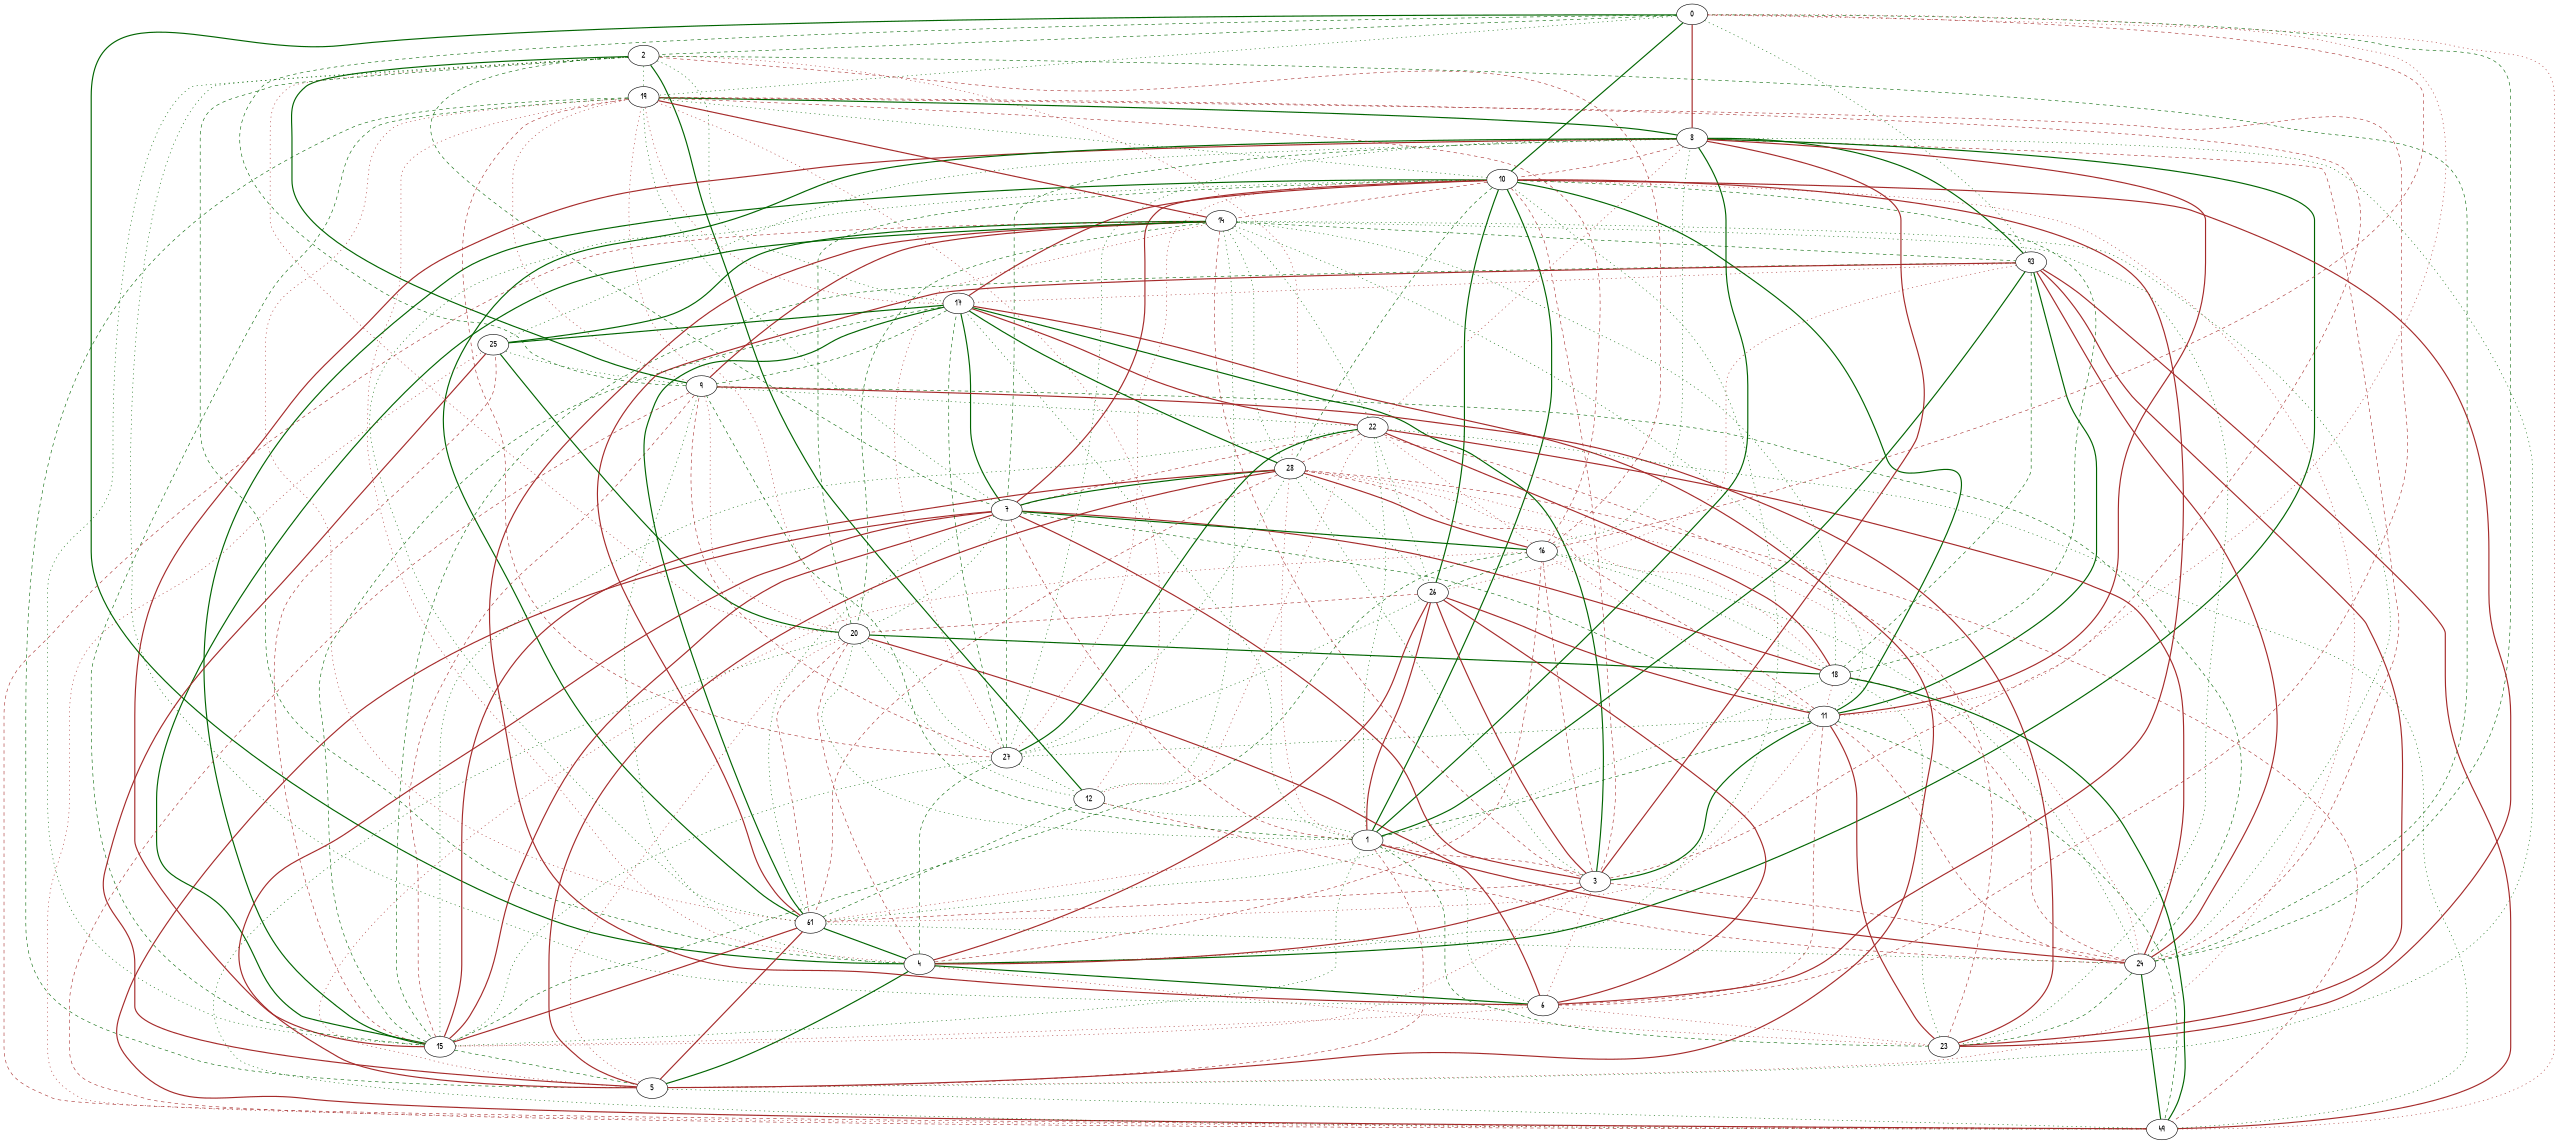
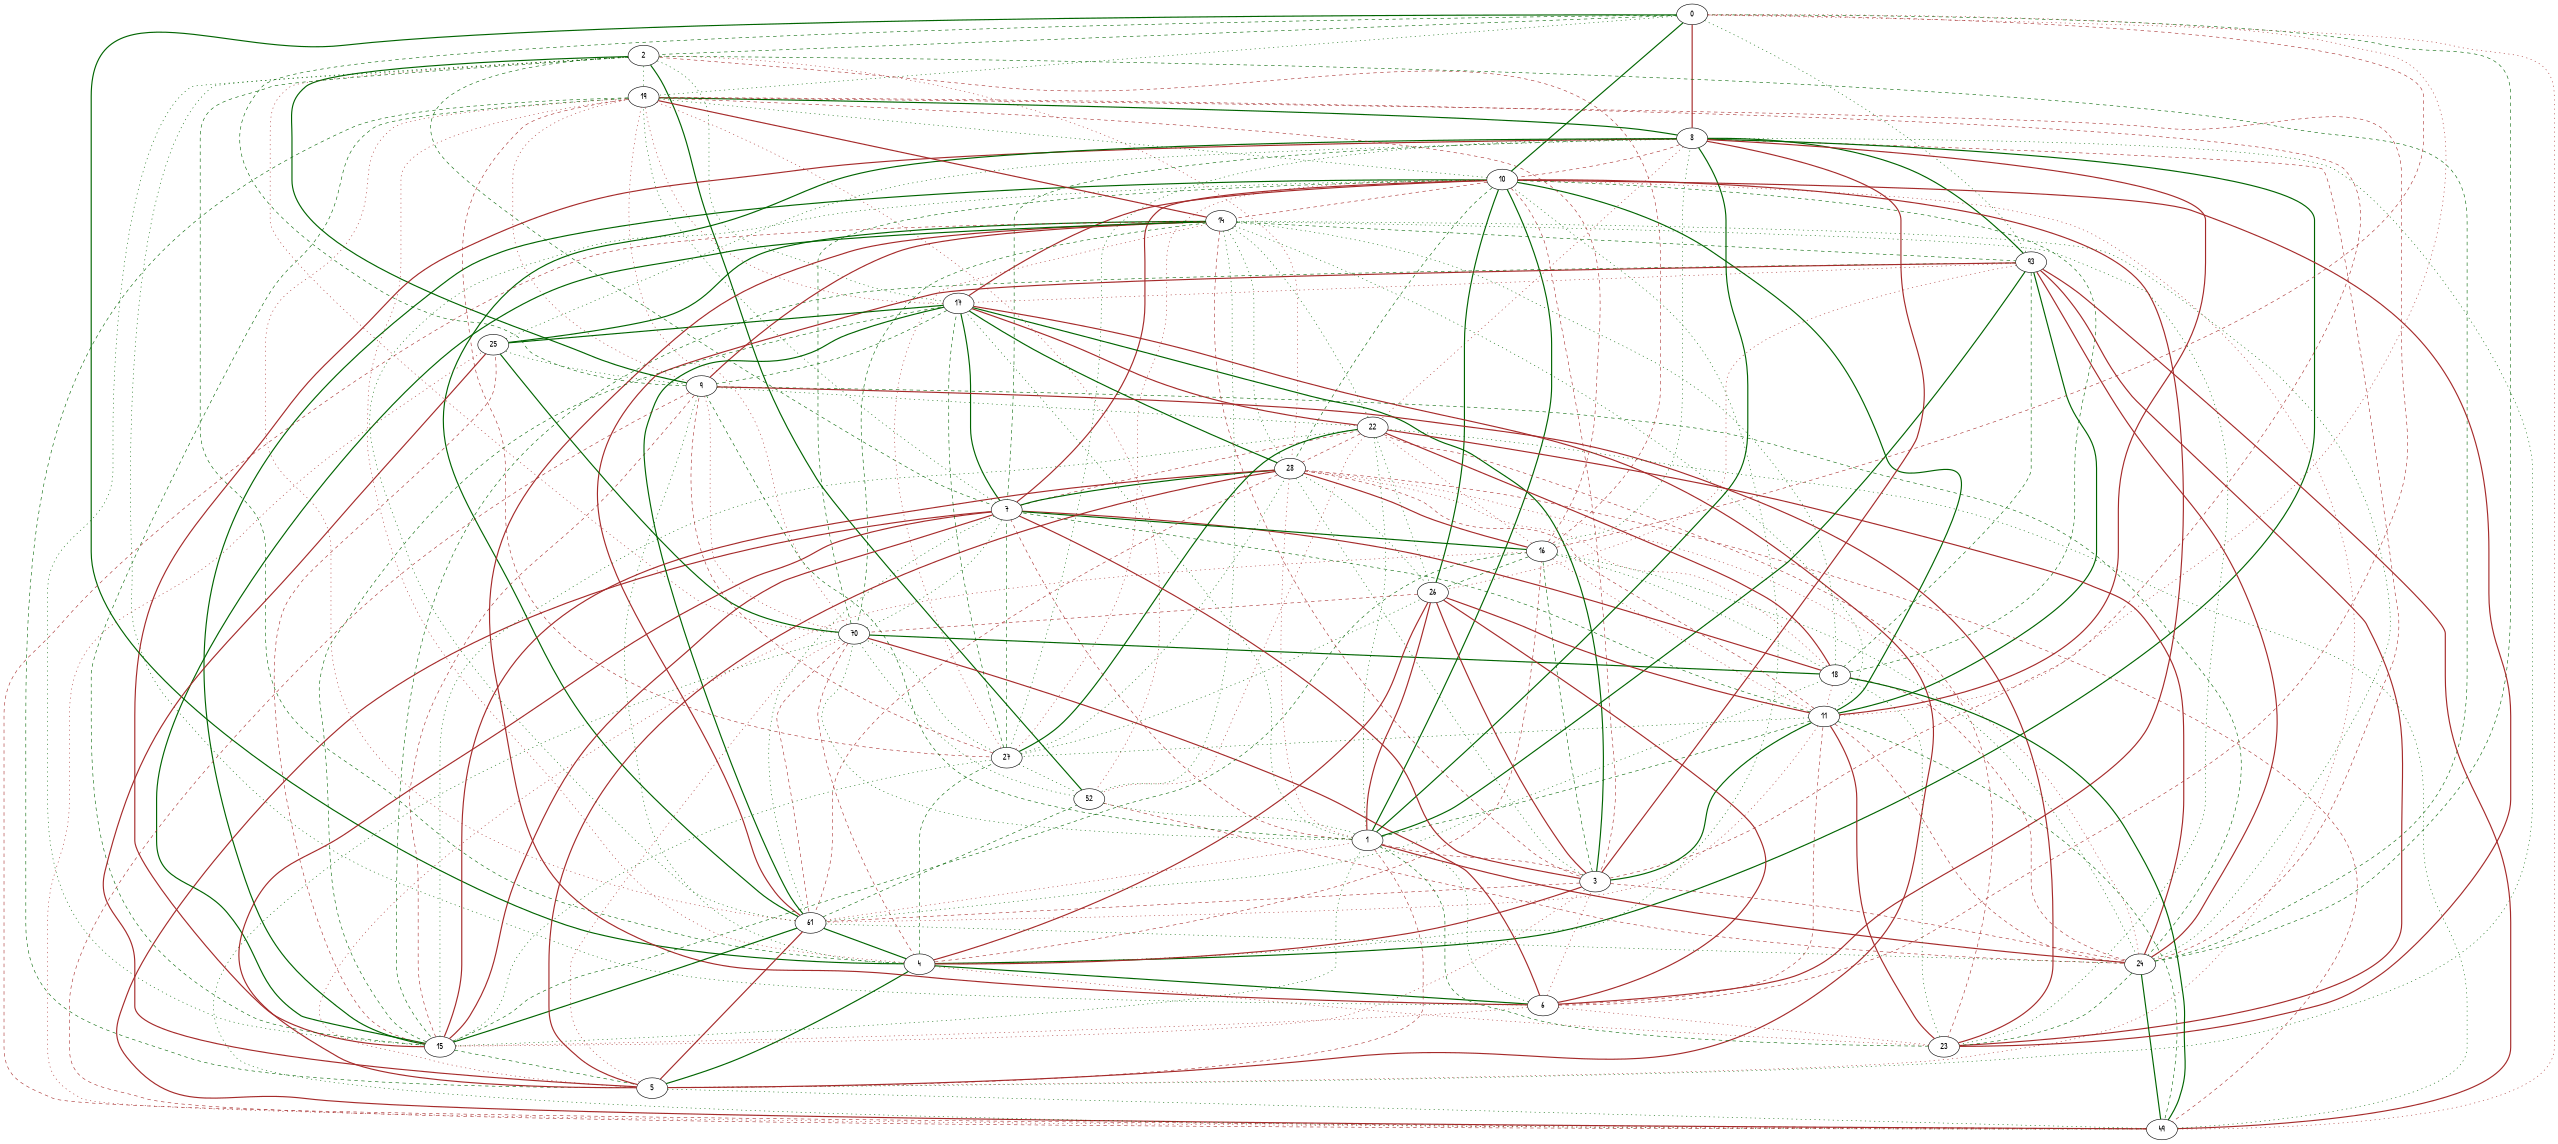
(854, 634) -> (854, 634)
(1564, 717) -> (1564, 717)
(1089, 799) -> (1089, 799)
(626, 986) -> (626, 986)
